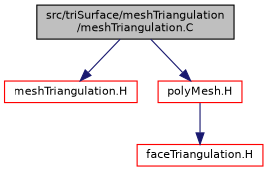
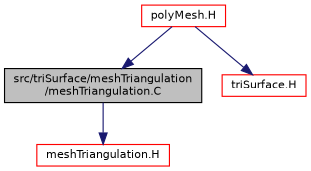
(167, 56) -> (152, 44)
(200, 155) -> (264, 86)
